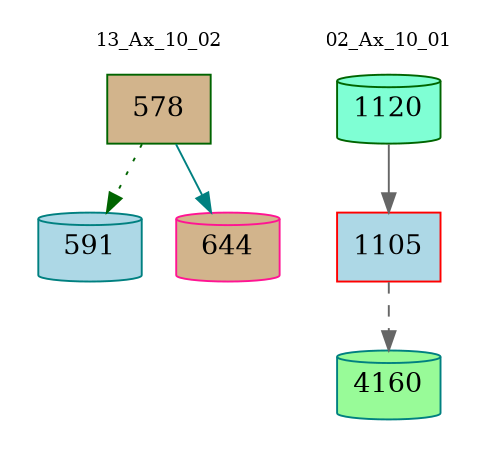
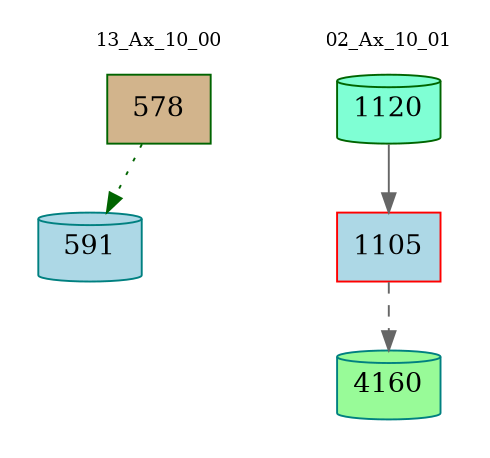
(159, 41) -> (159, 41)
(228, 247) -> none
